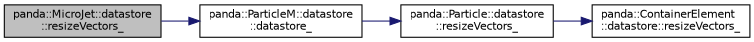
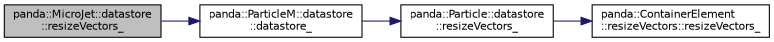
(671, 21) -> (681, 21)
